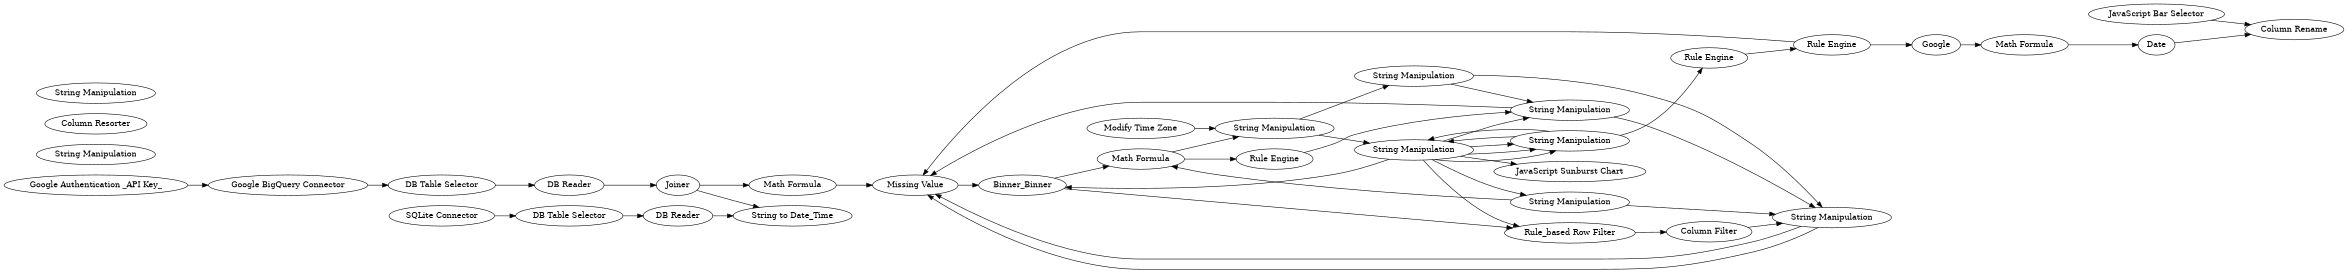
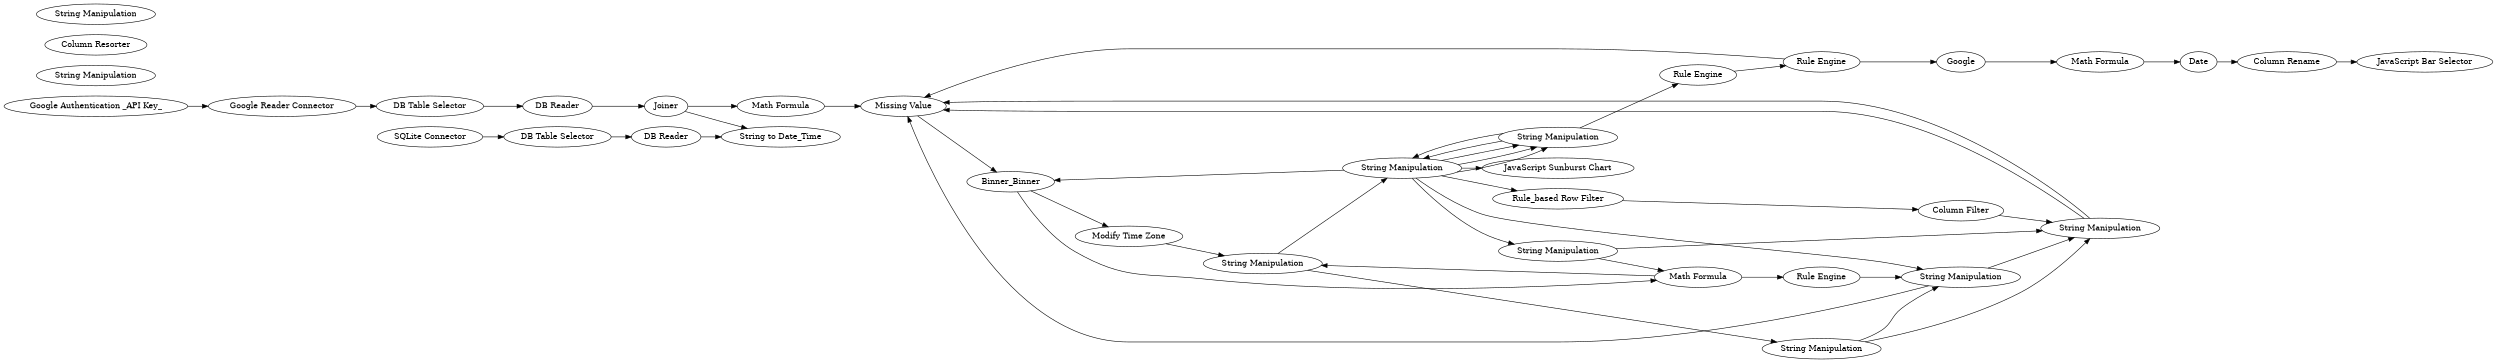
(2228, 22) -> (2344, 62)
(288, 185) -> (282, 106)
(1285, 208) -> (1067, 208)
